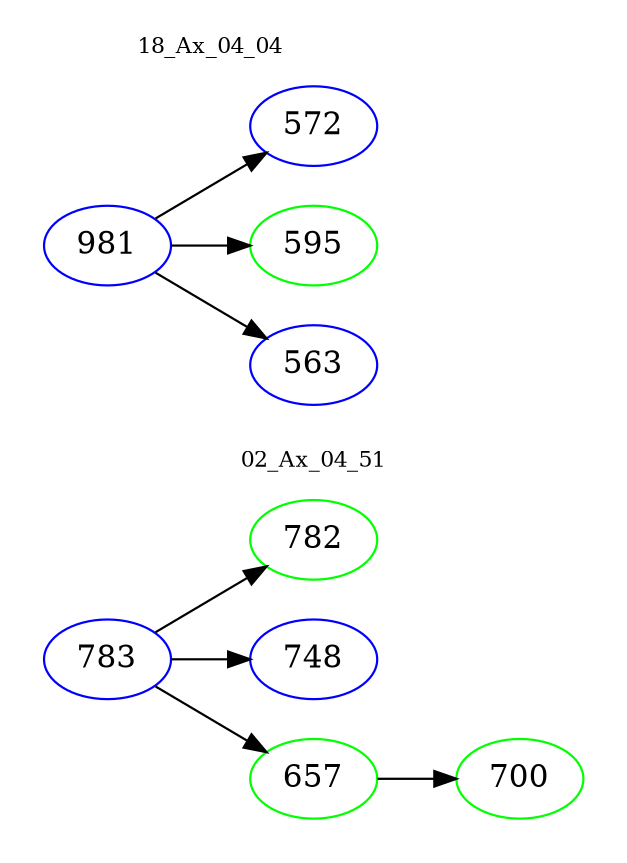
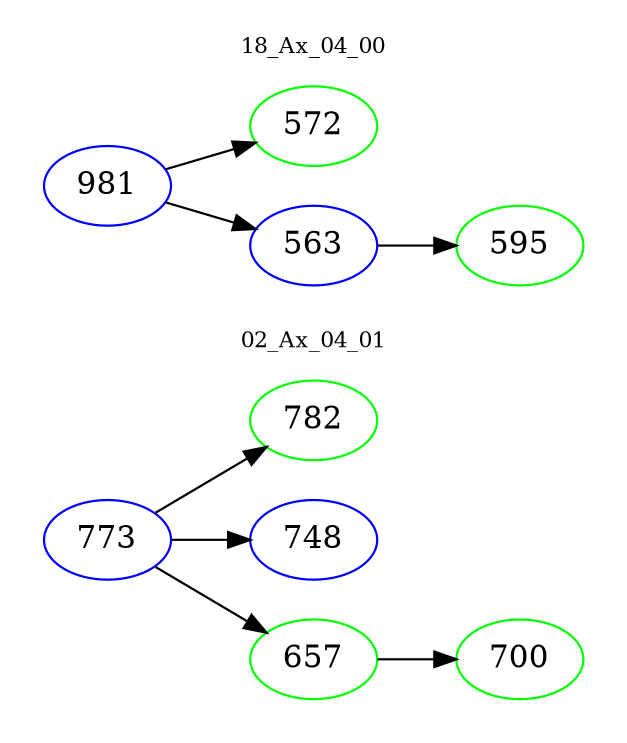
(211, 48) -> (314, 48)
(314, 126) -> (314, 126)
(200, 246) -> (406, 246)
(314, 461) -> (314, 342)
(108, 659) -> (108, 540)
